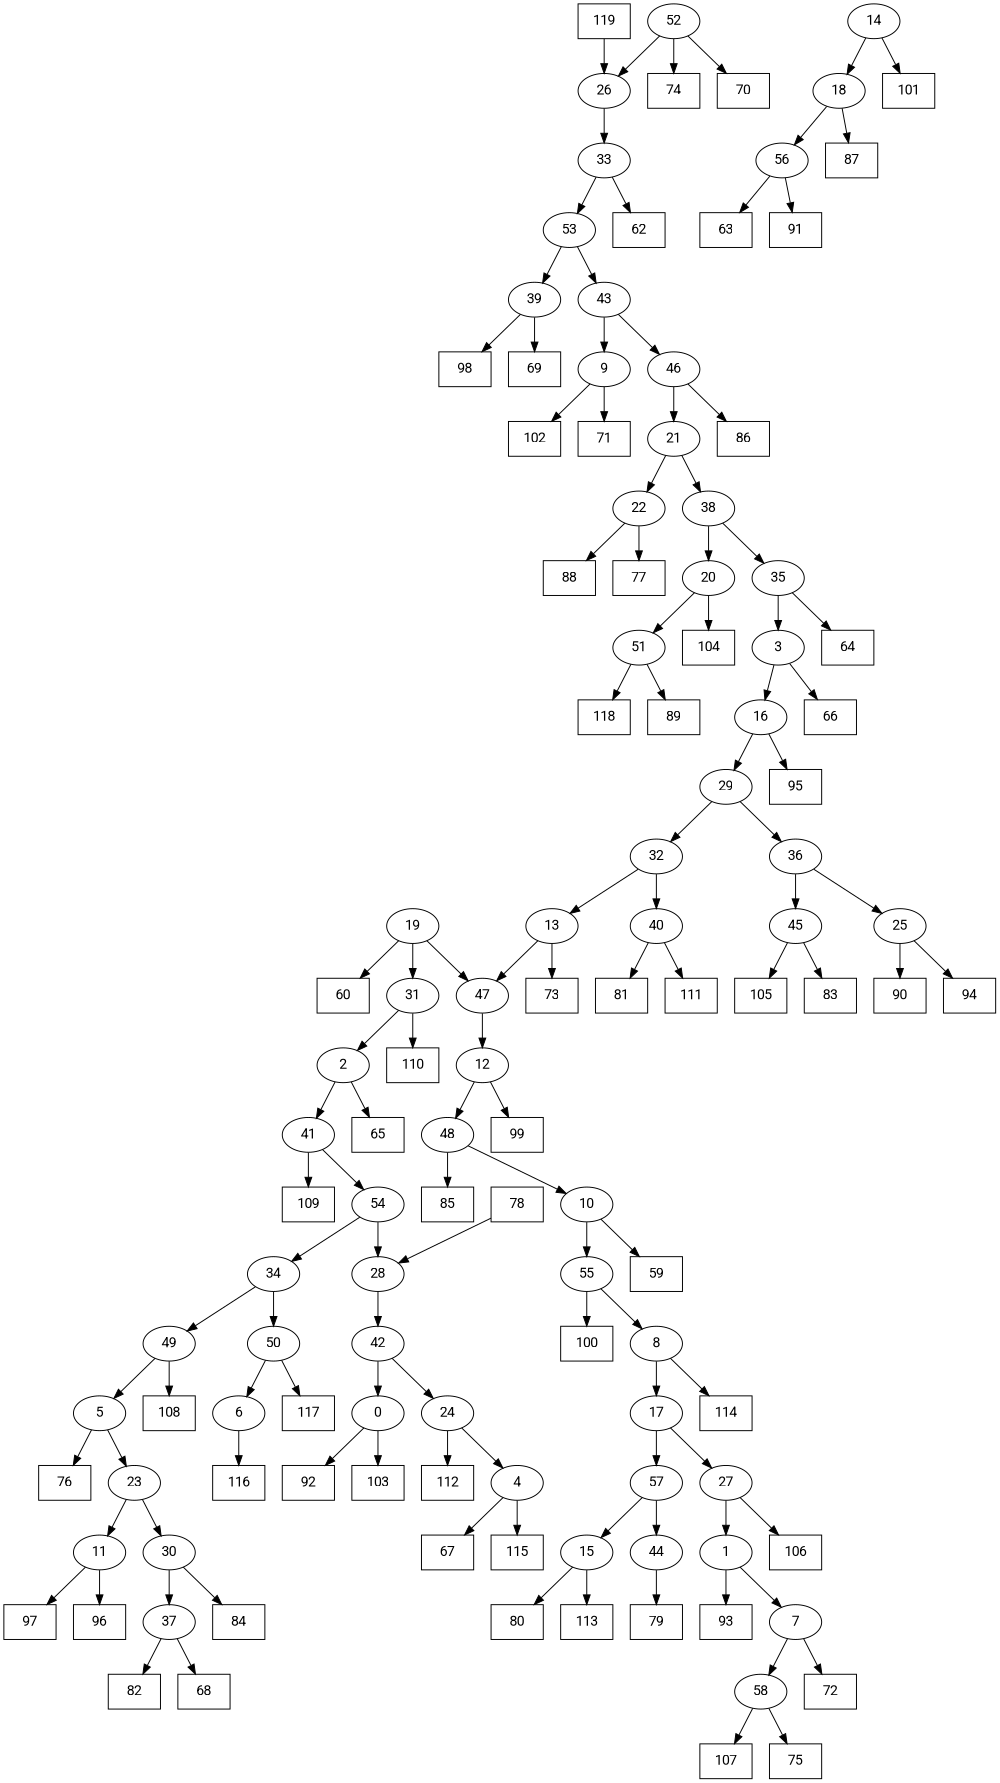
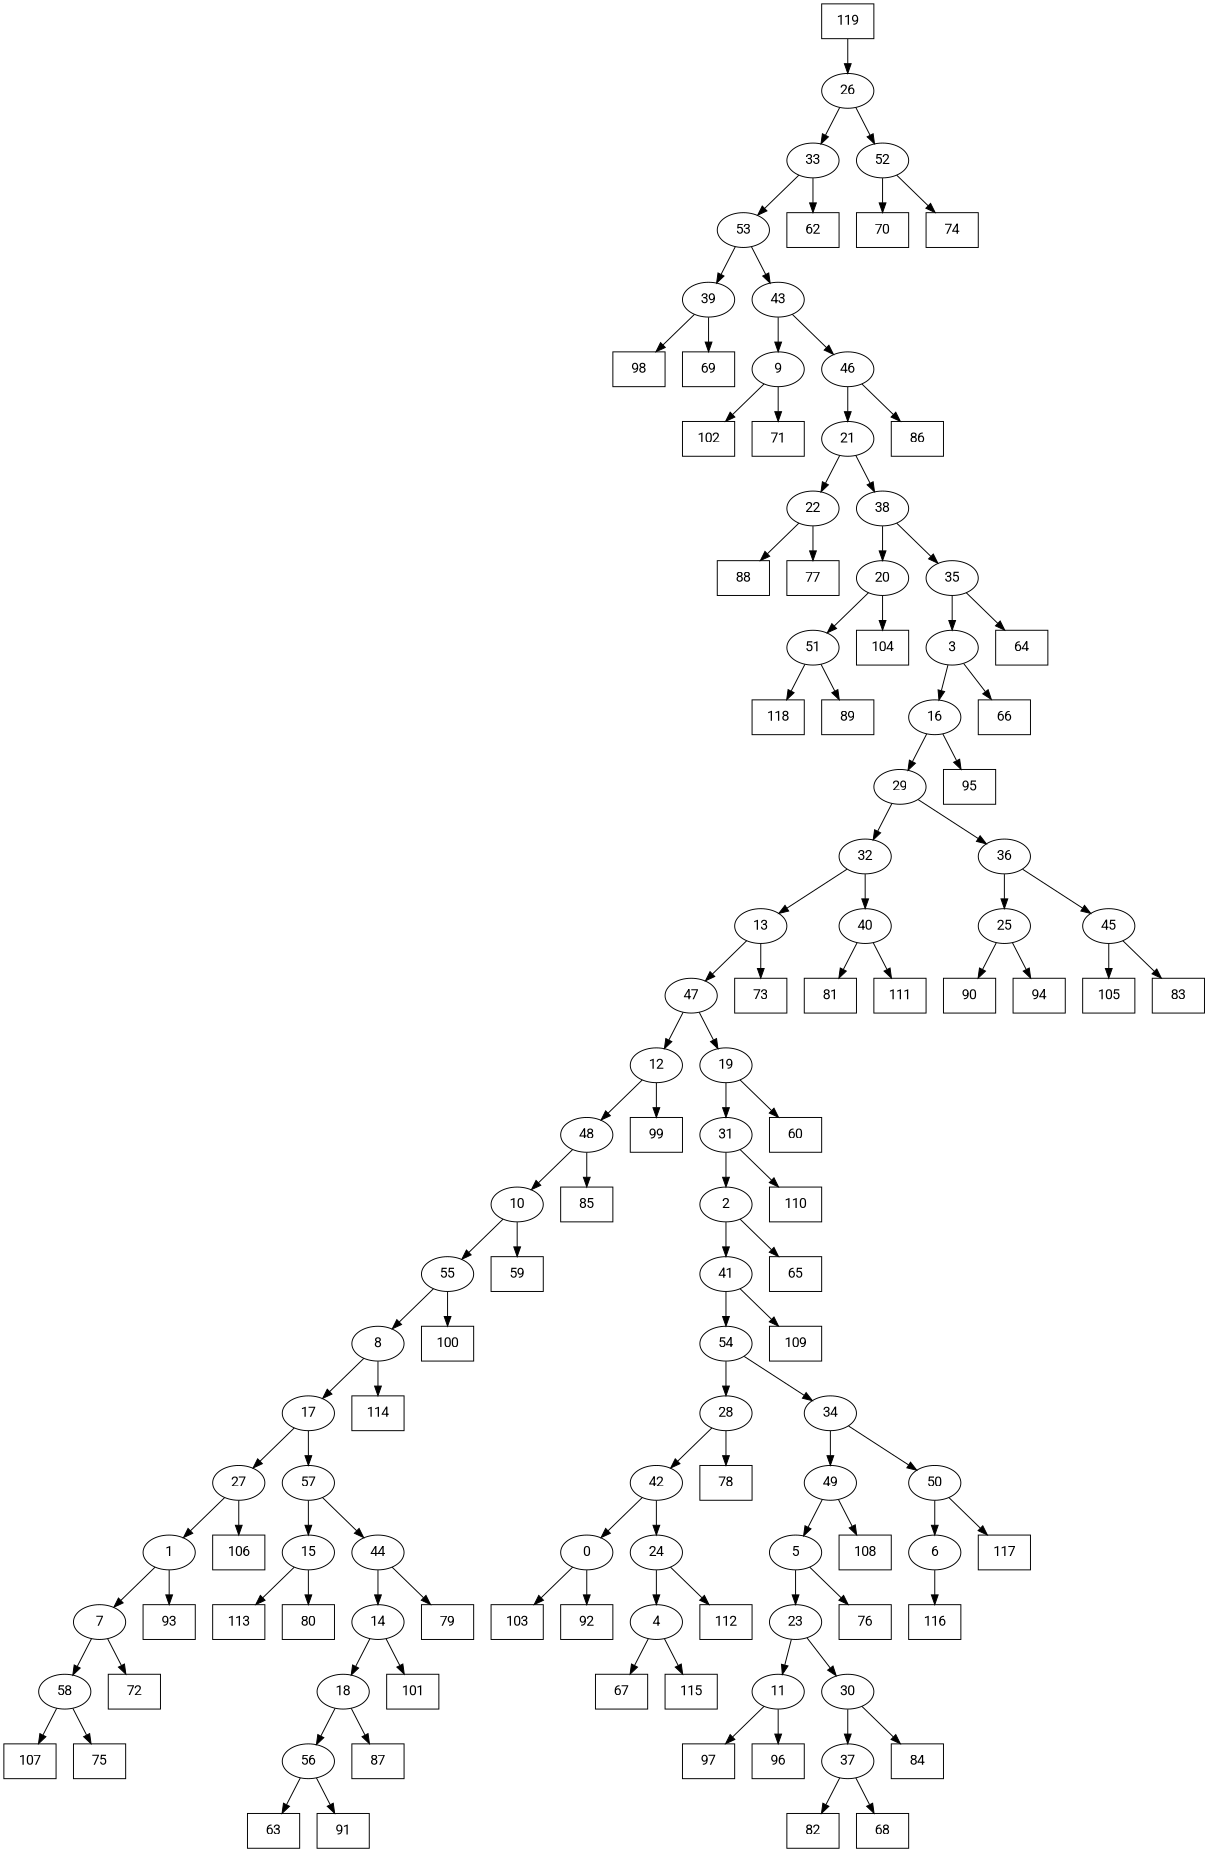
(643, 53) -> (863, 121)
(444, 957) -> (706, 1026)
(449, 1238) -> (726, 1443)
none -> (378, 1583)
